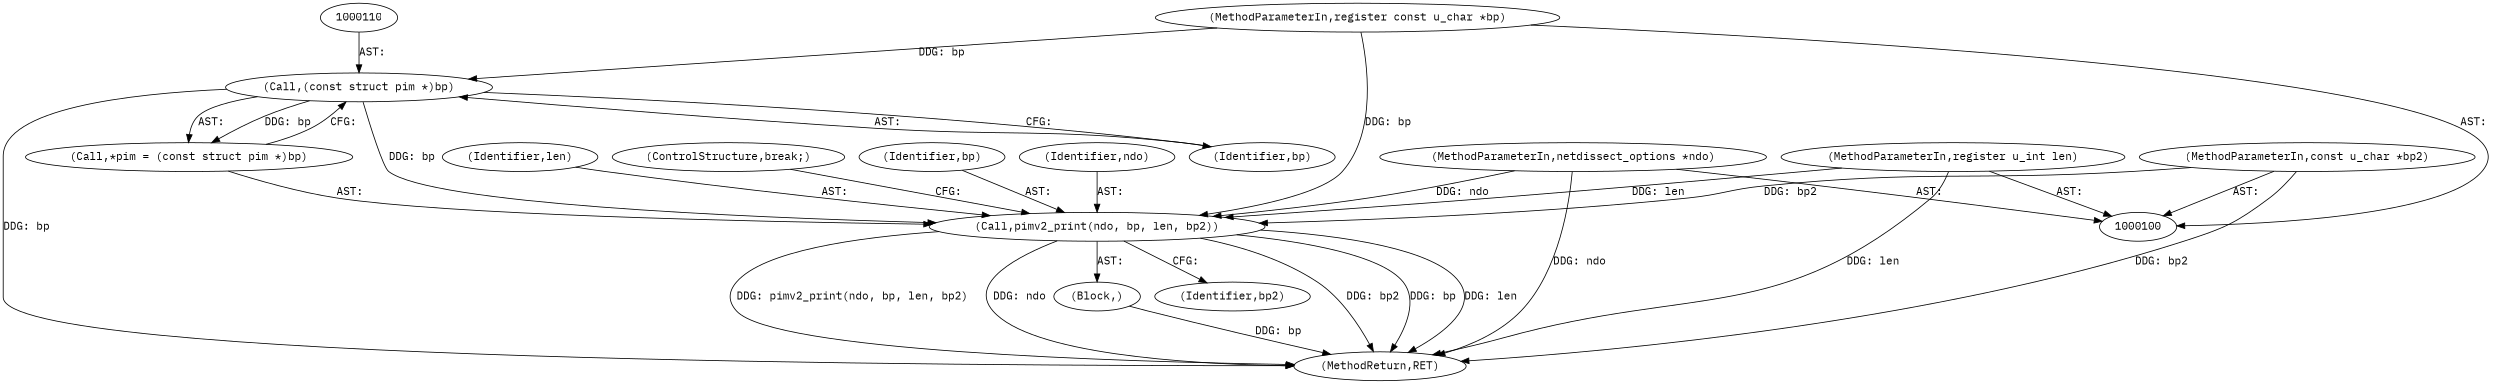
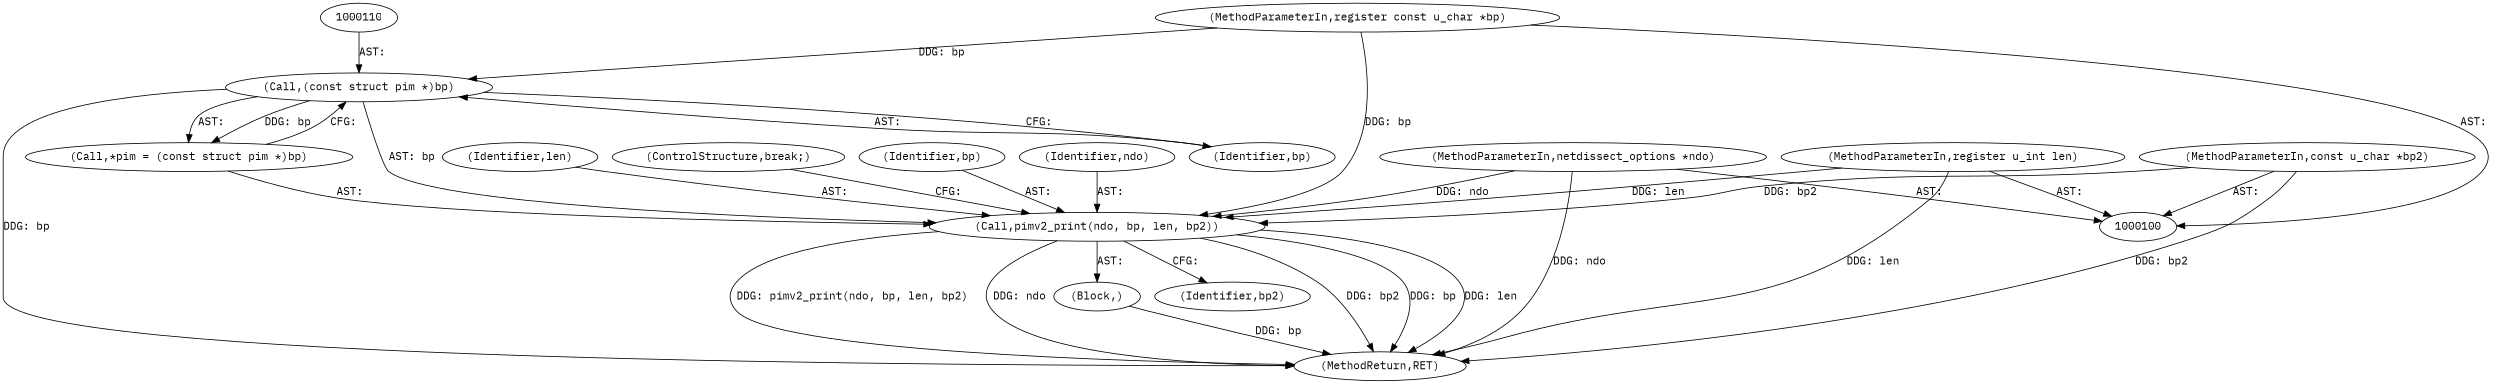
(412, 157) -> (412, 157)
